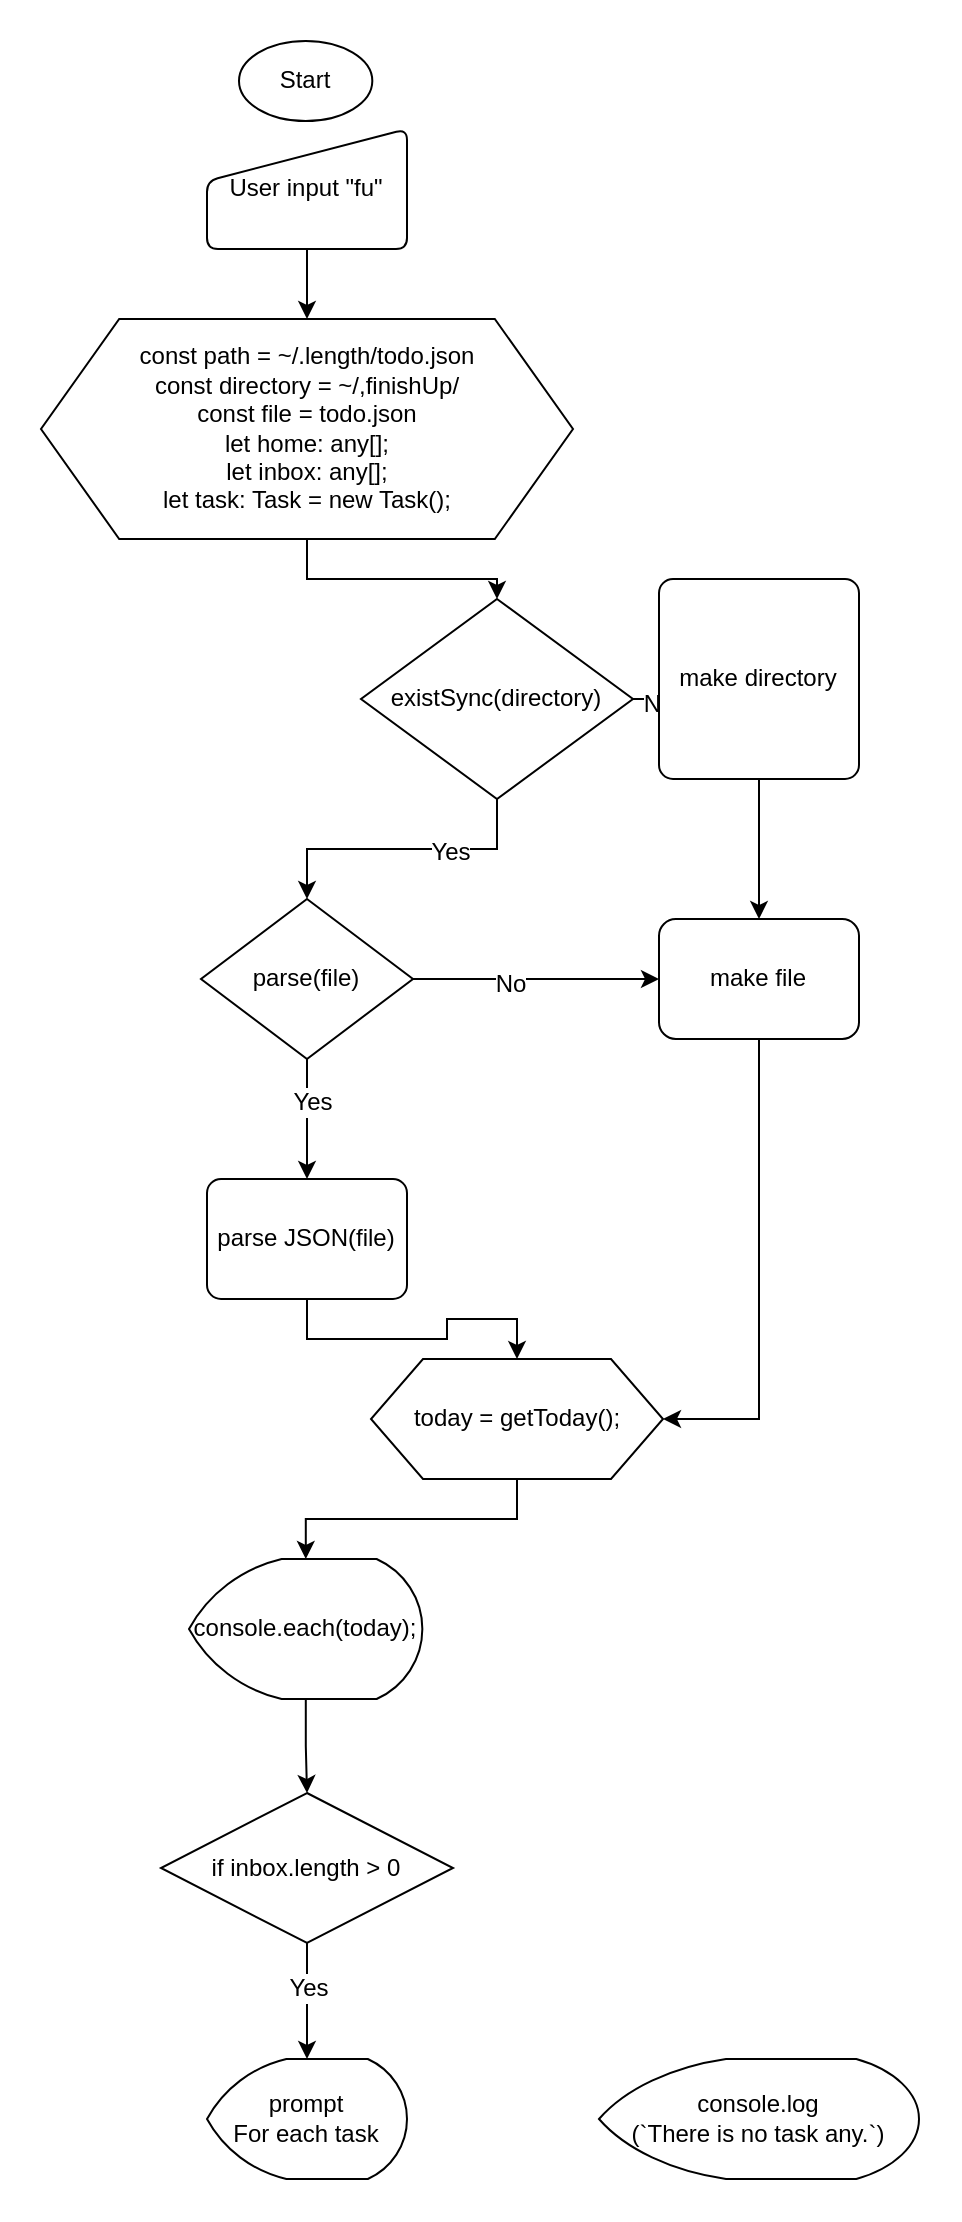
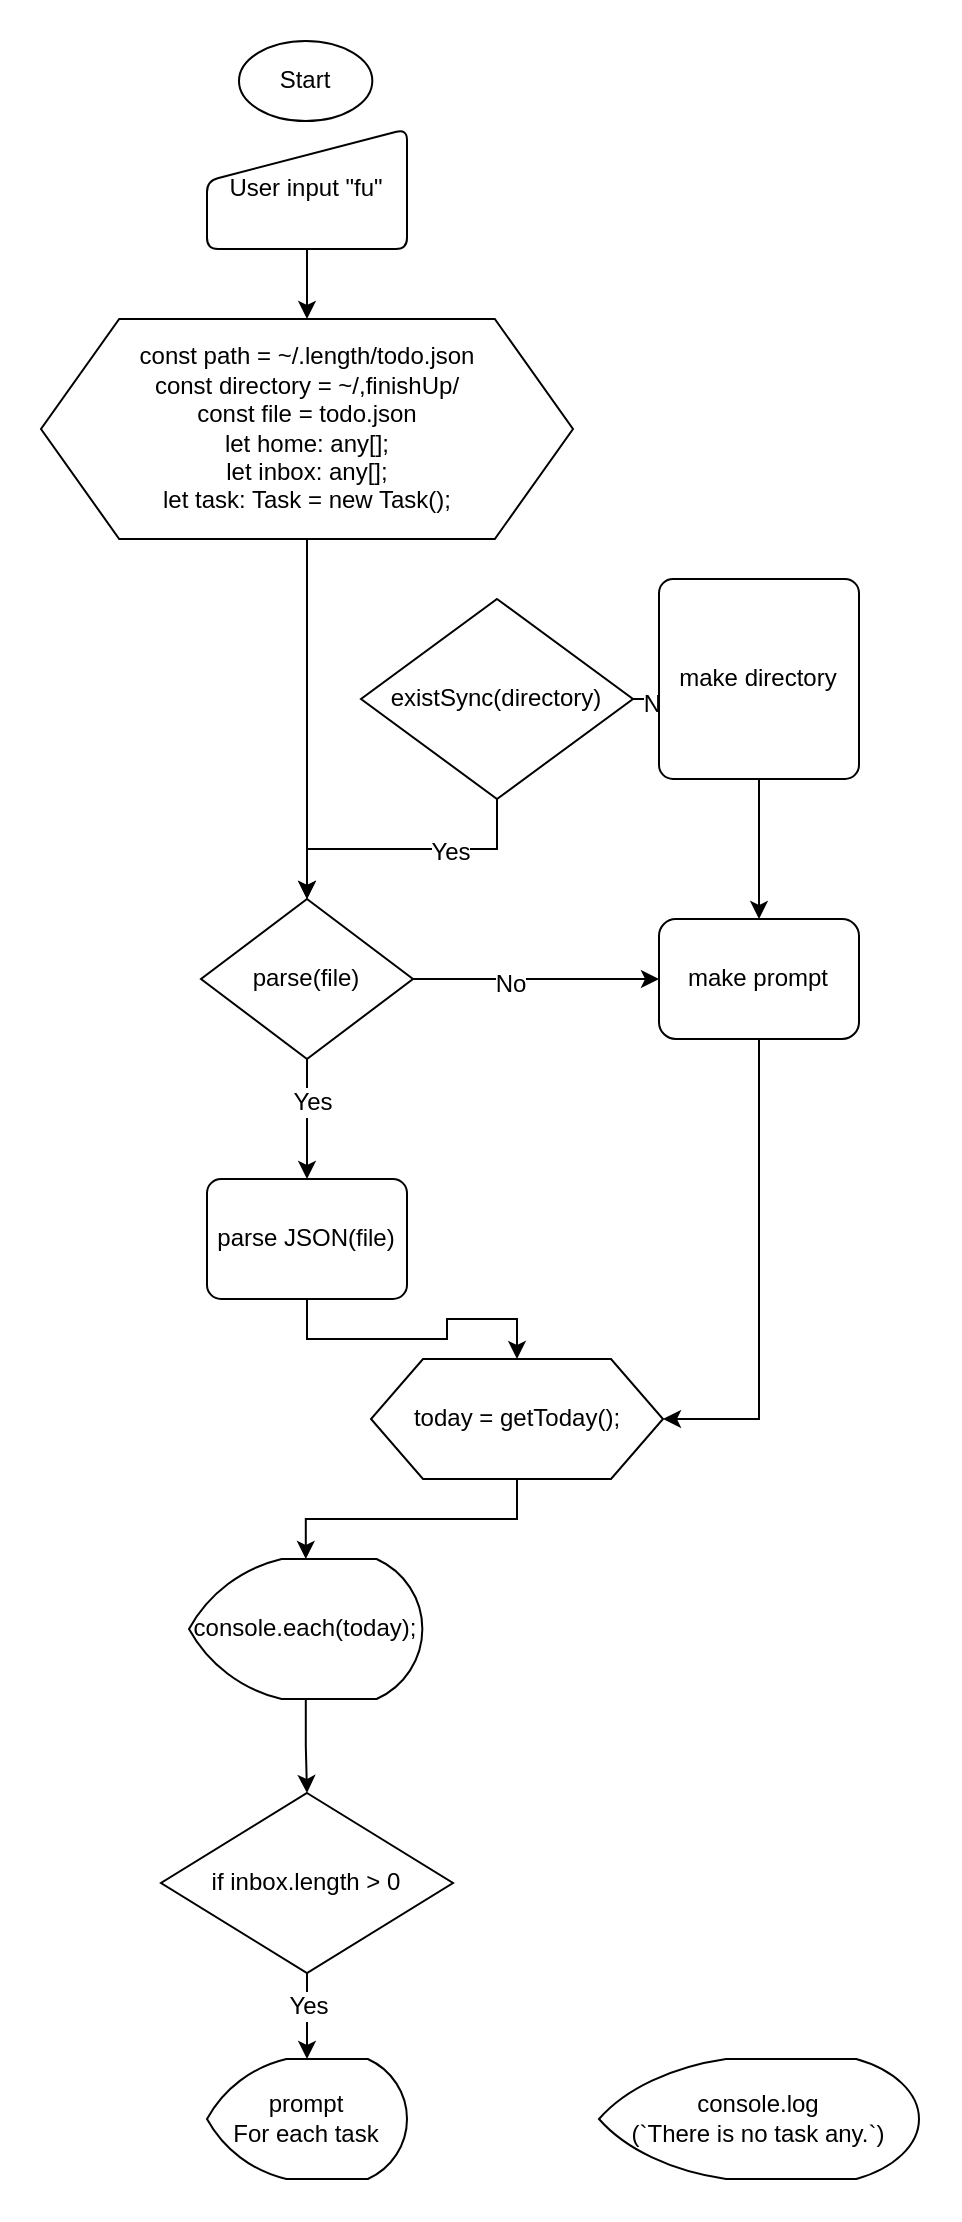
(404, 579) -> (307, 710)
(759, 979) -> (759, 979)
(307, 1868) -> (307, 1883)
